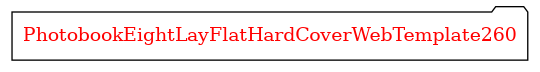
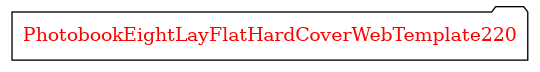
(270, 36) -> (270, 36)
